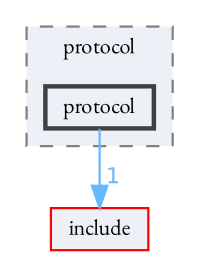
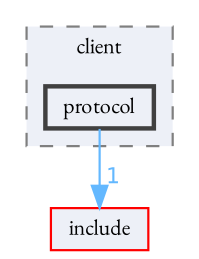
(100, 48) -> (100, 48)
